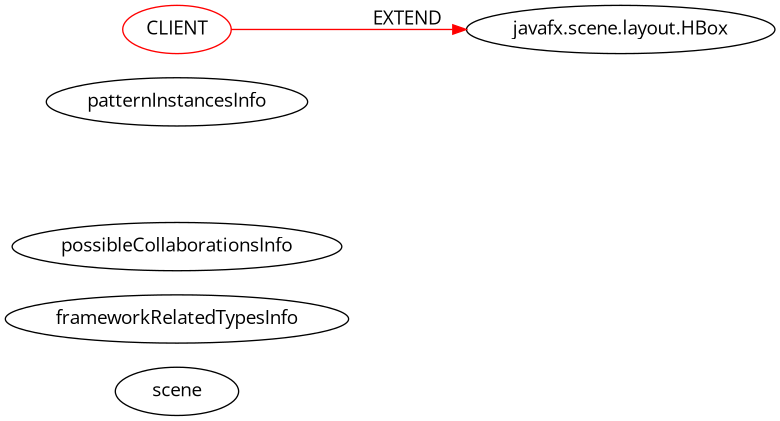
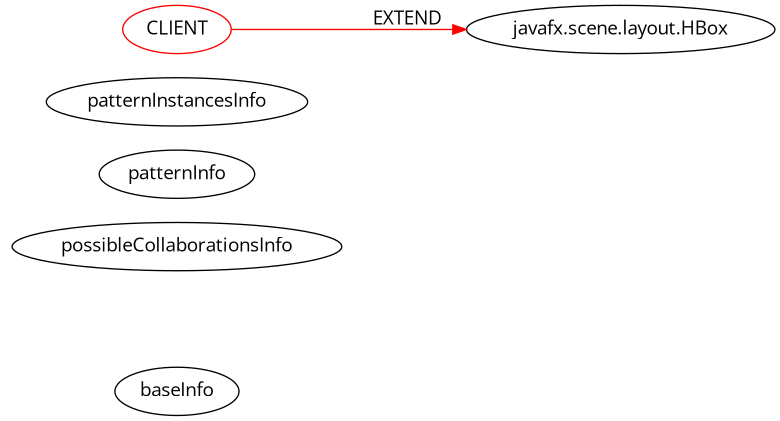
none -> (177, 174)
(177, 319) -> none
(177, 391) -> (177, 391)
